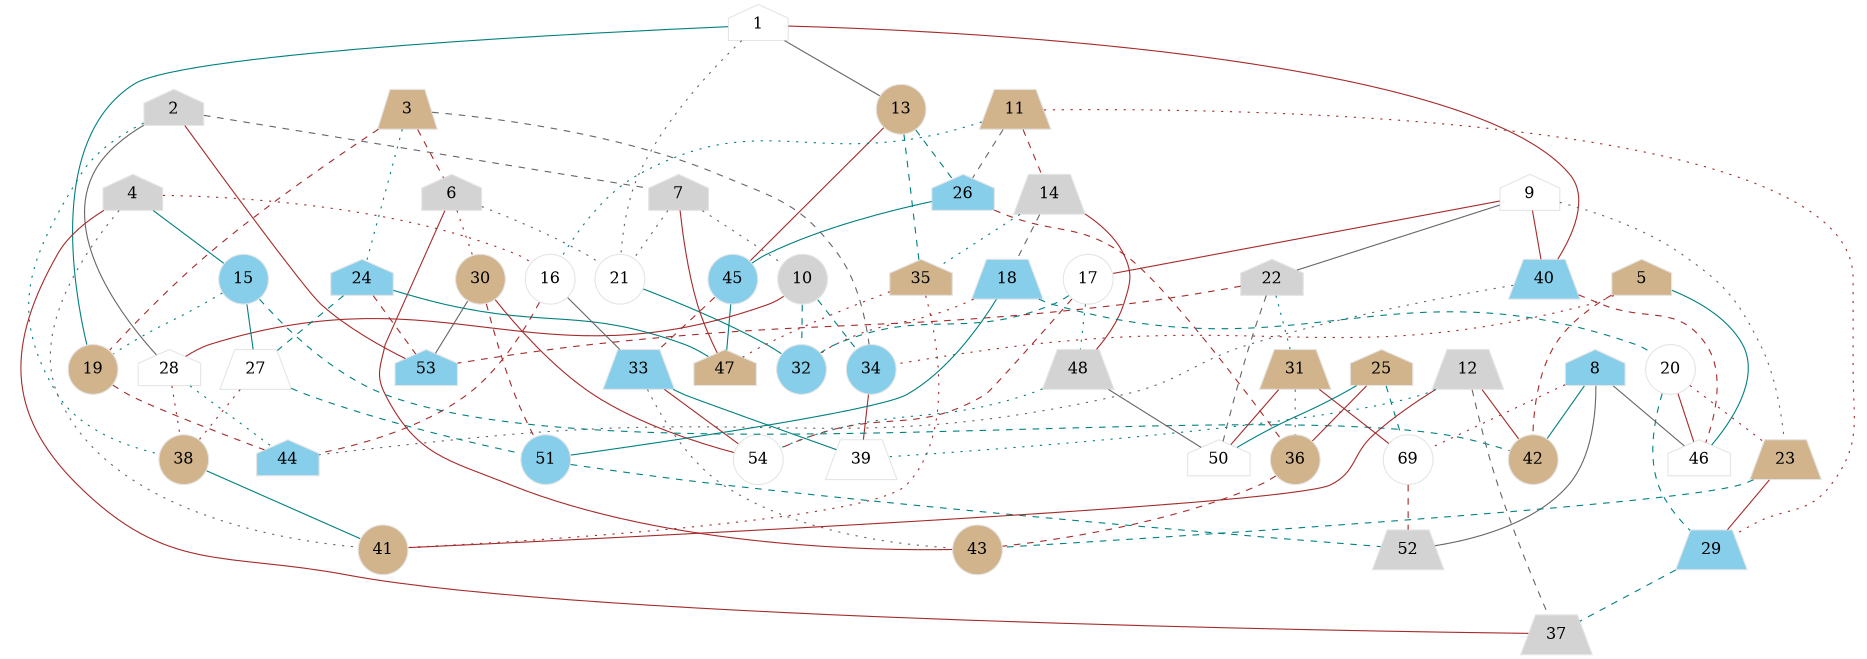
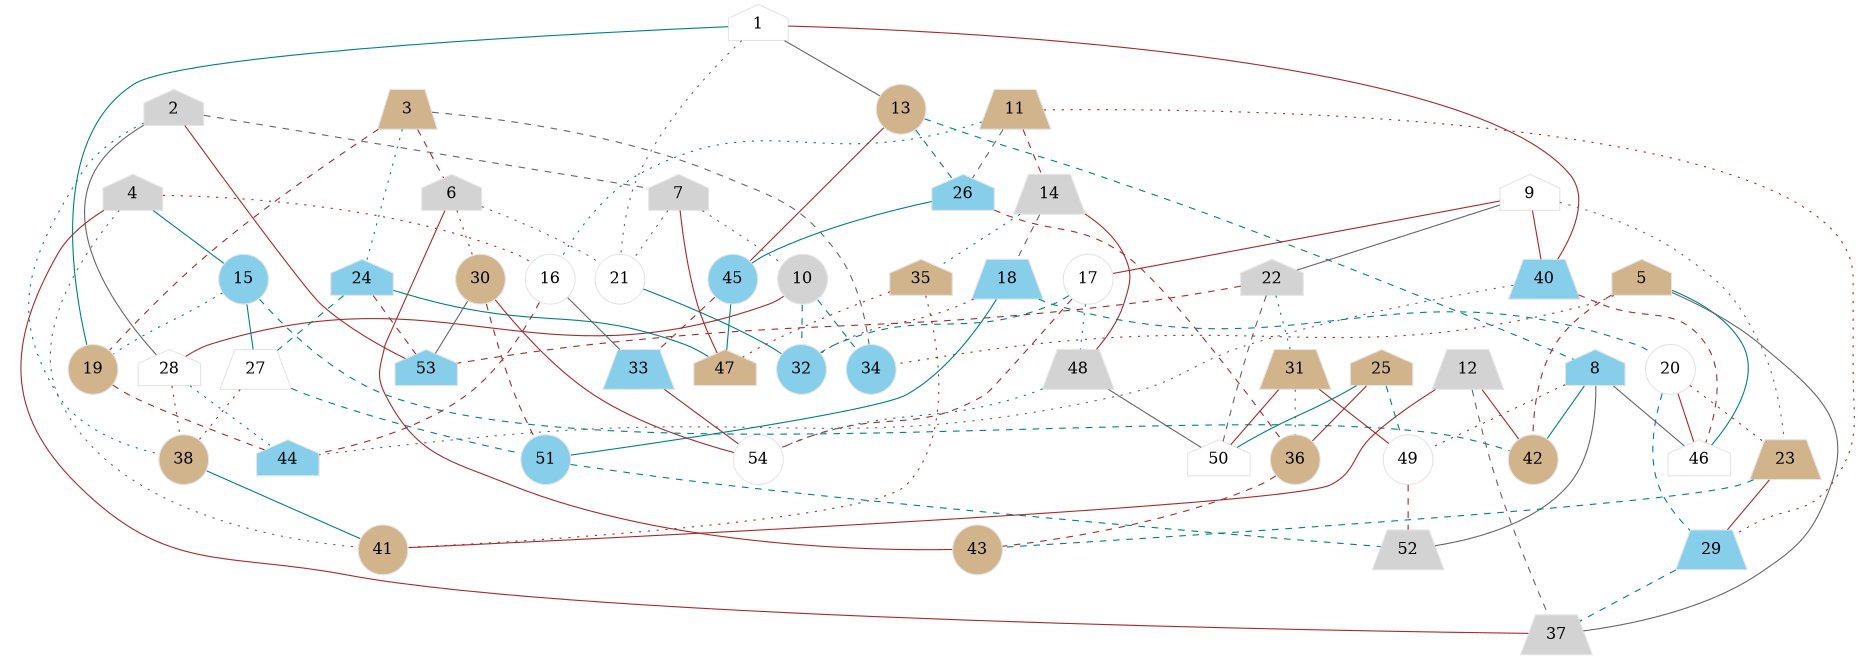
(911, 197) -> (1252, 231)
(861, 460) -> none
(1408, 460) -> (1408, 460)
(767, 508) -> none
none -> (1820, 512)
